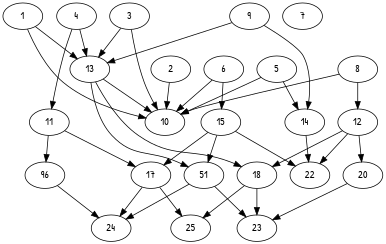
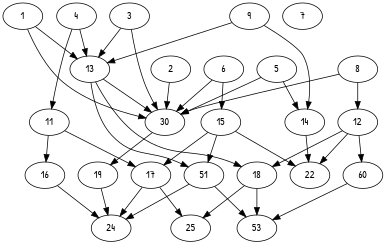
(165, 122) -> (165, 122)
(45, 175) -> (45, 175)
none -> (98, 175)
(363, 175) -> (363, 175)
(257, 228) -> (257, 228)
